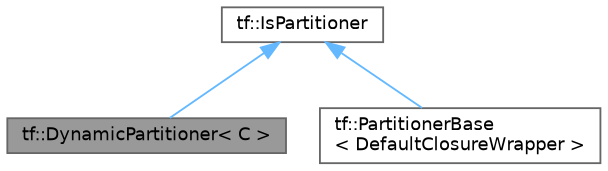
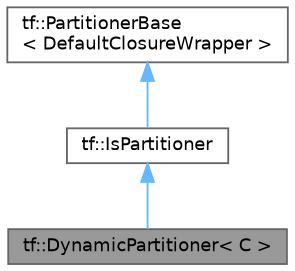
(382, 81) -> (148, 104)
